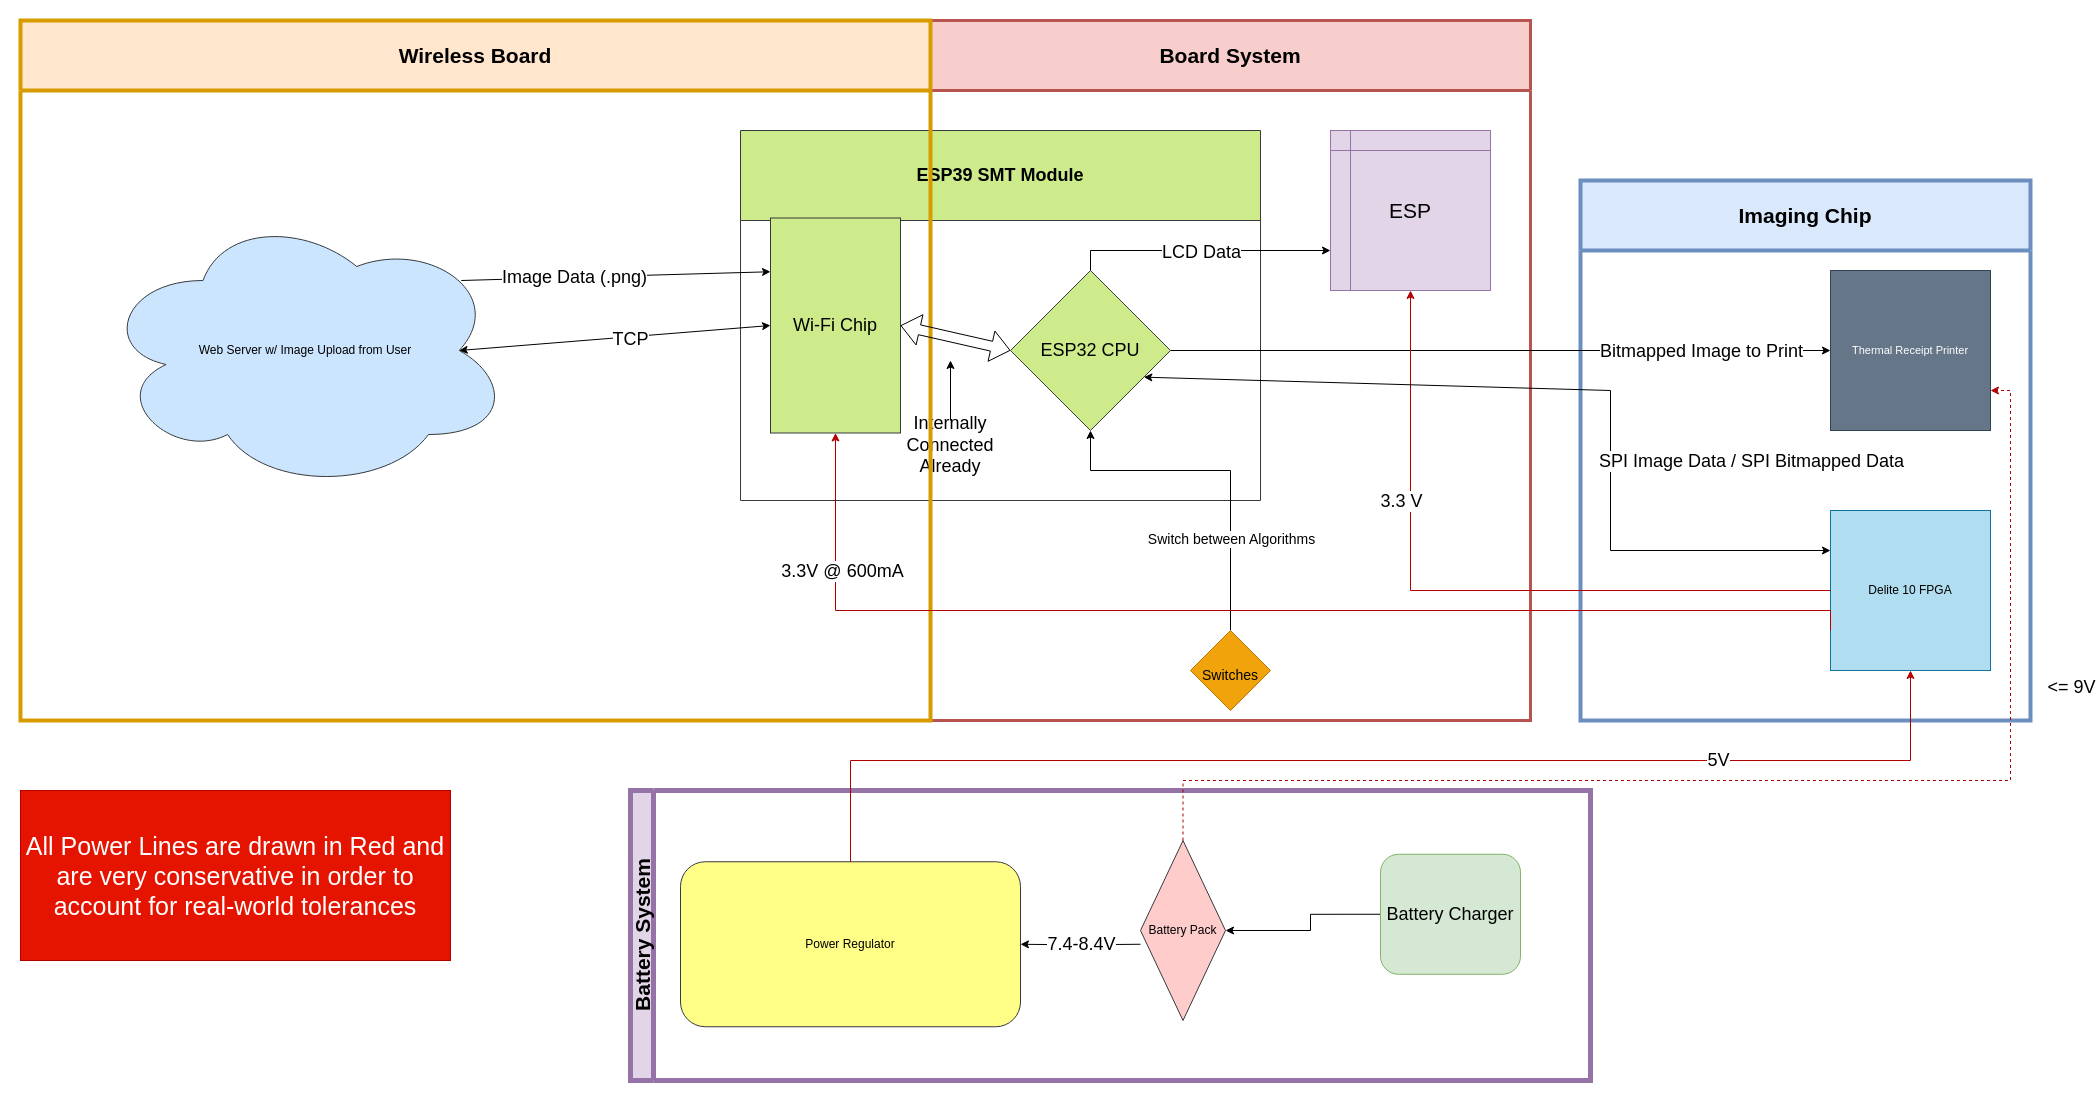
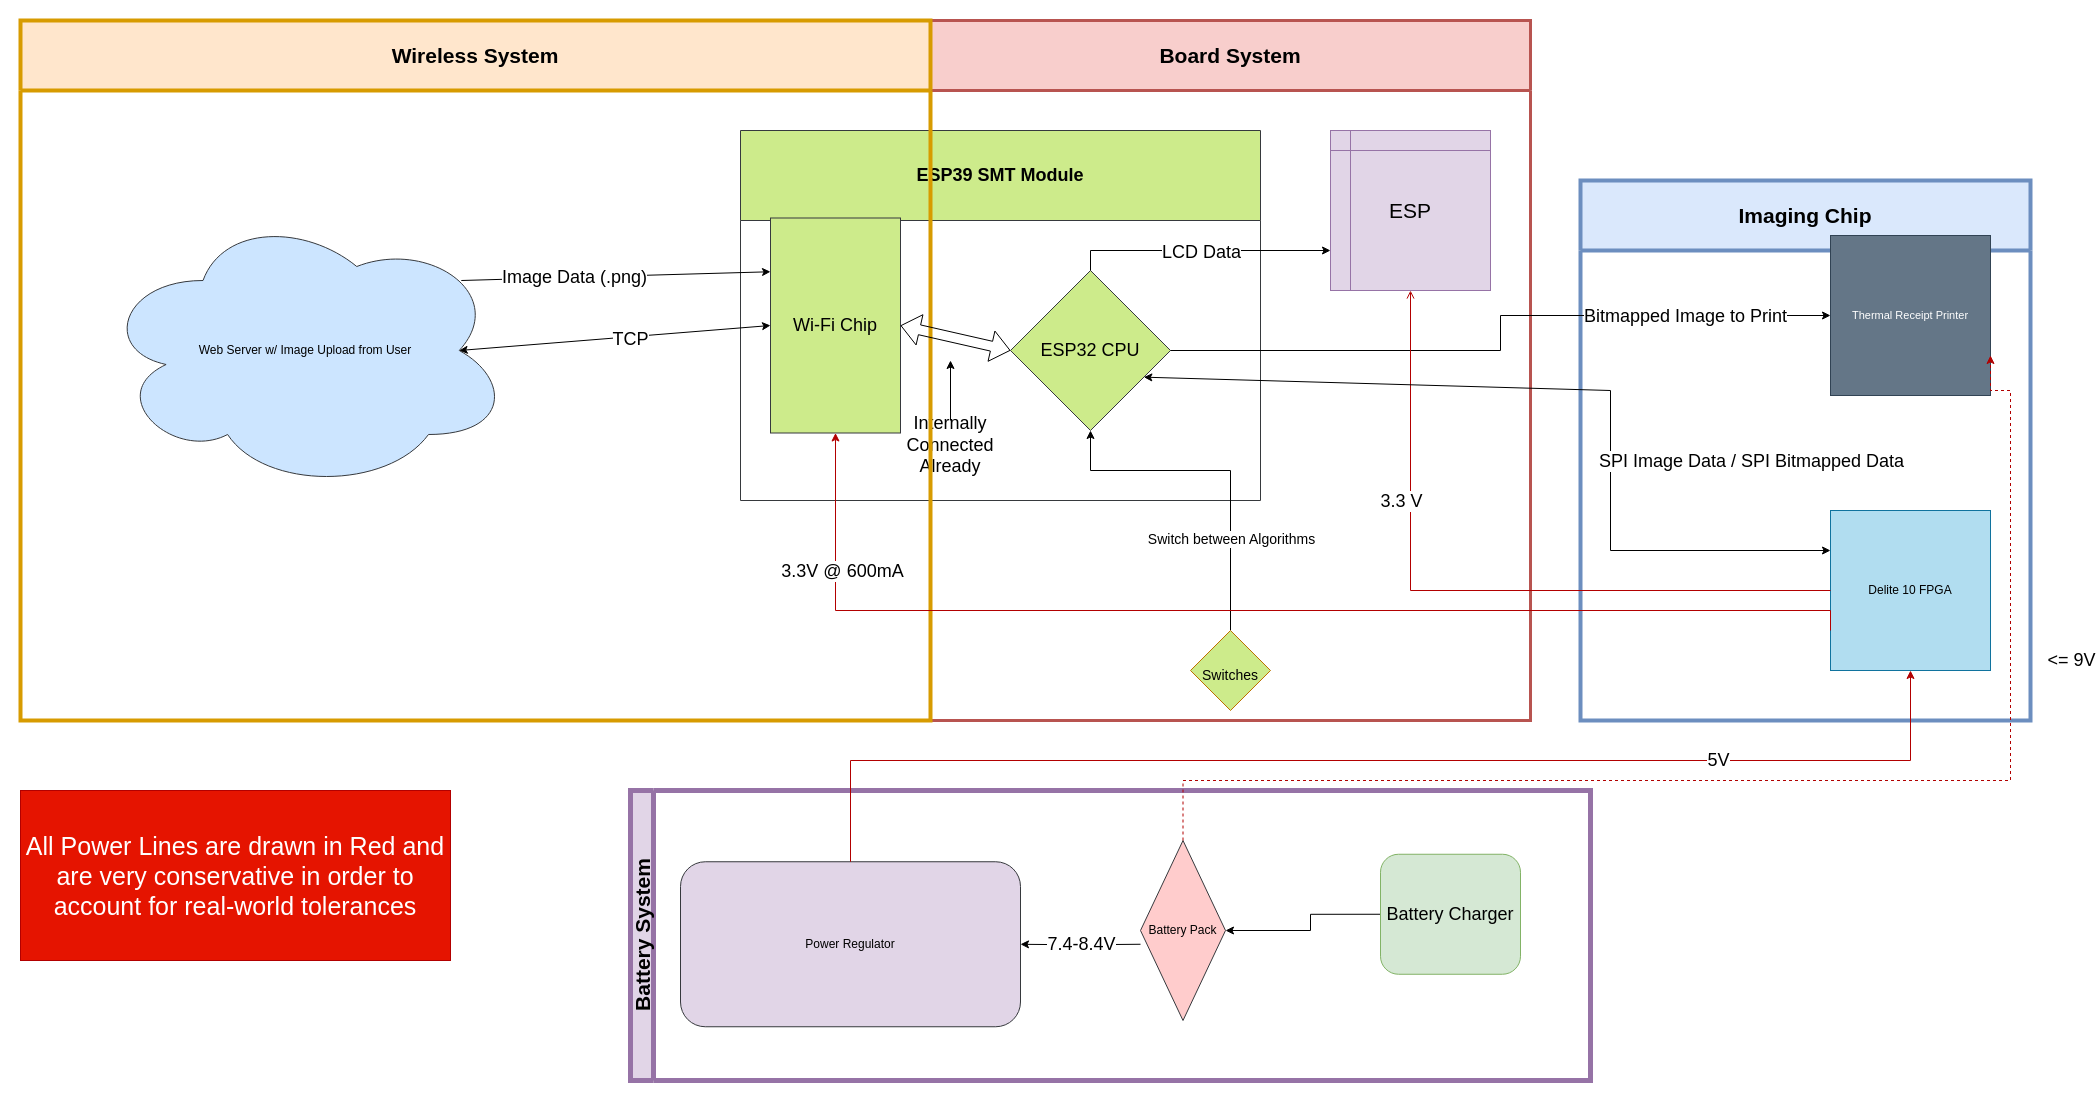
(476, 56) -> (476, 56)
(1411, 298) -> (1411, 296)
(1911, 351) -> (1911, 316)
(1231, 671) -> (1231, 671)
(851, 944) -> (851, 944)
